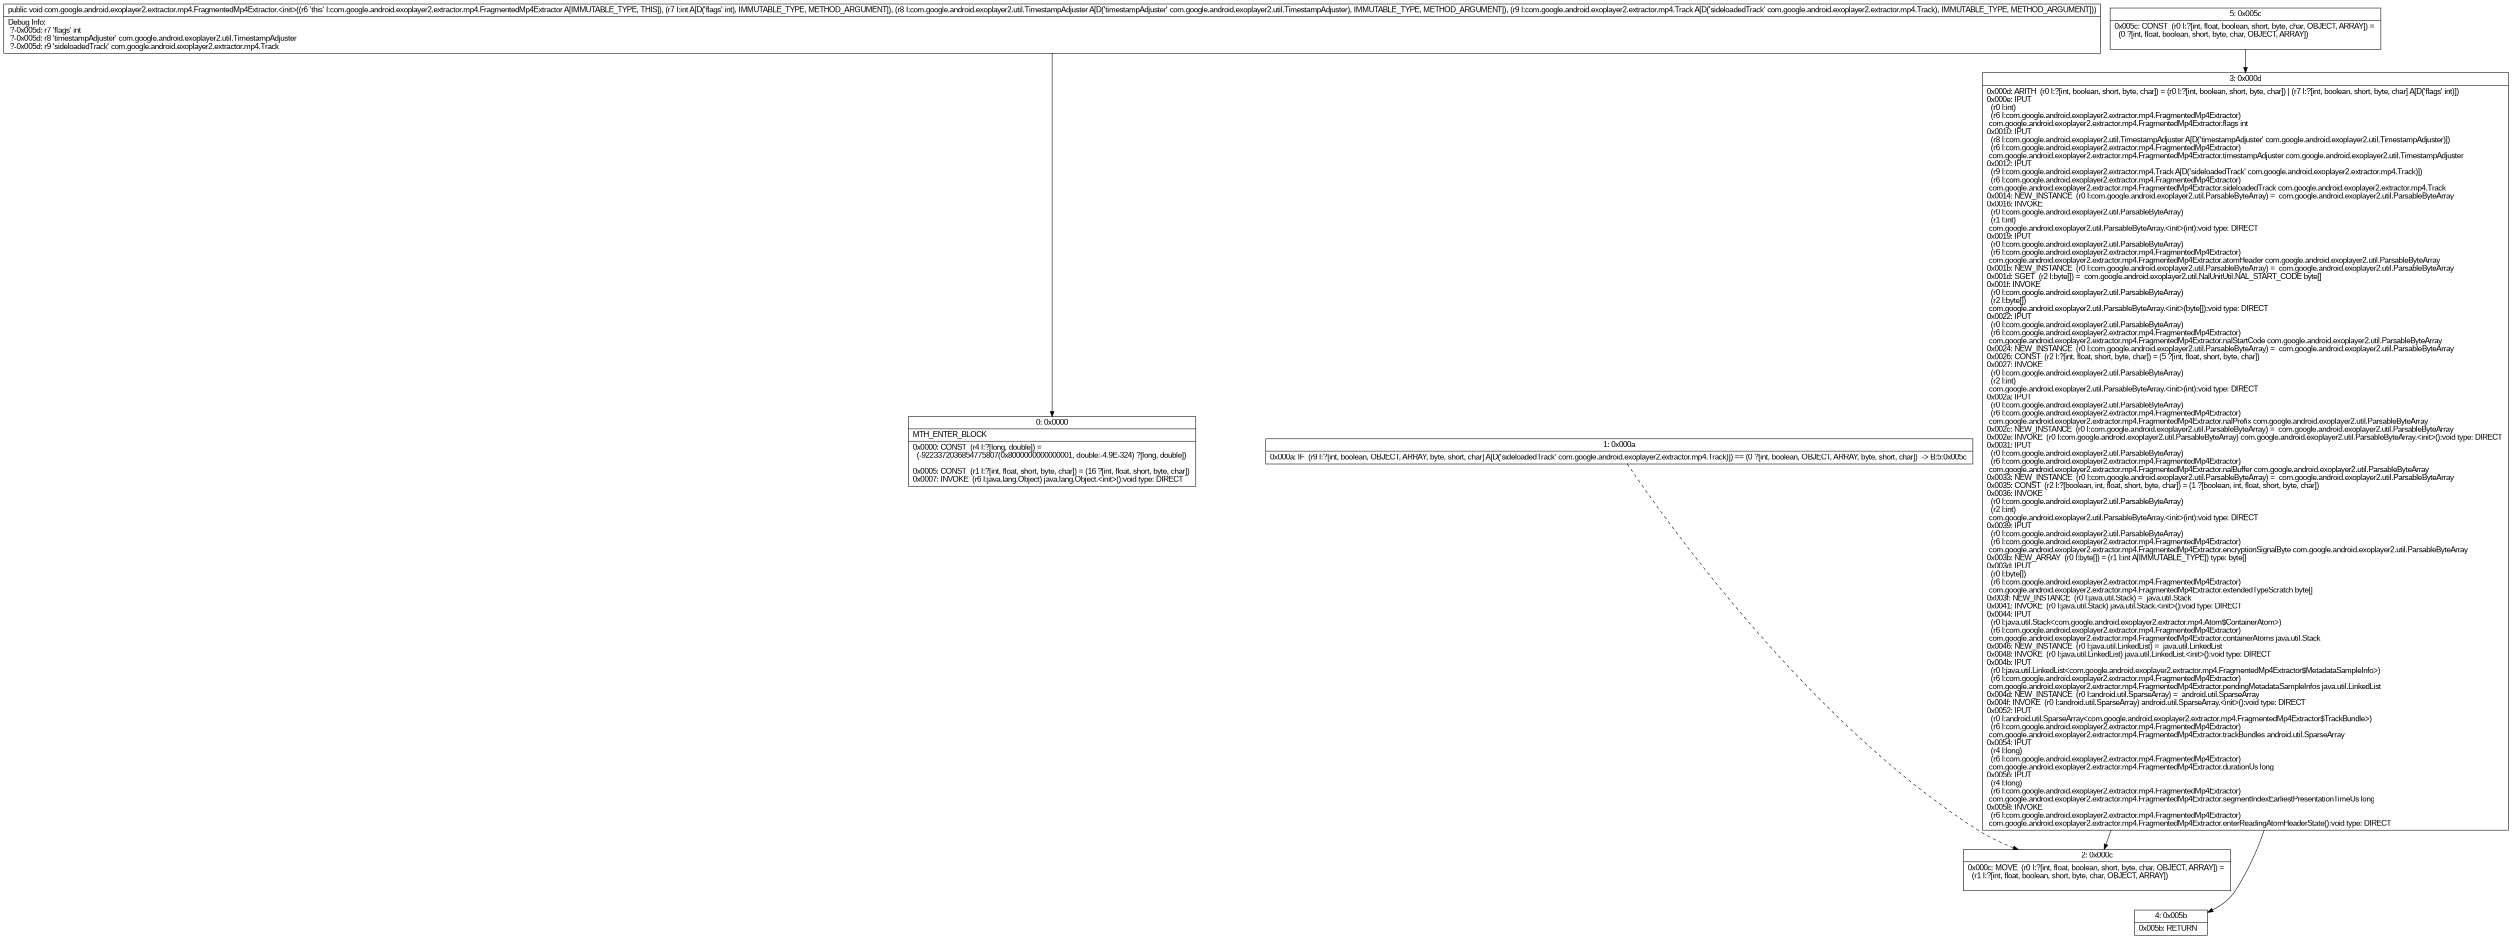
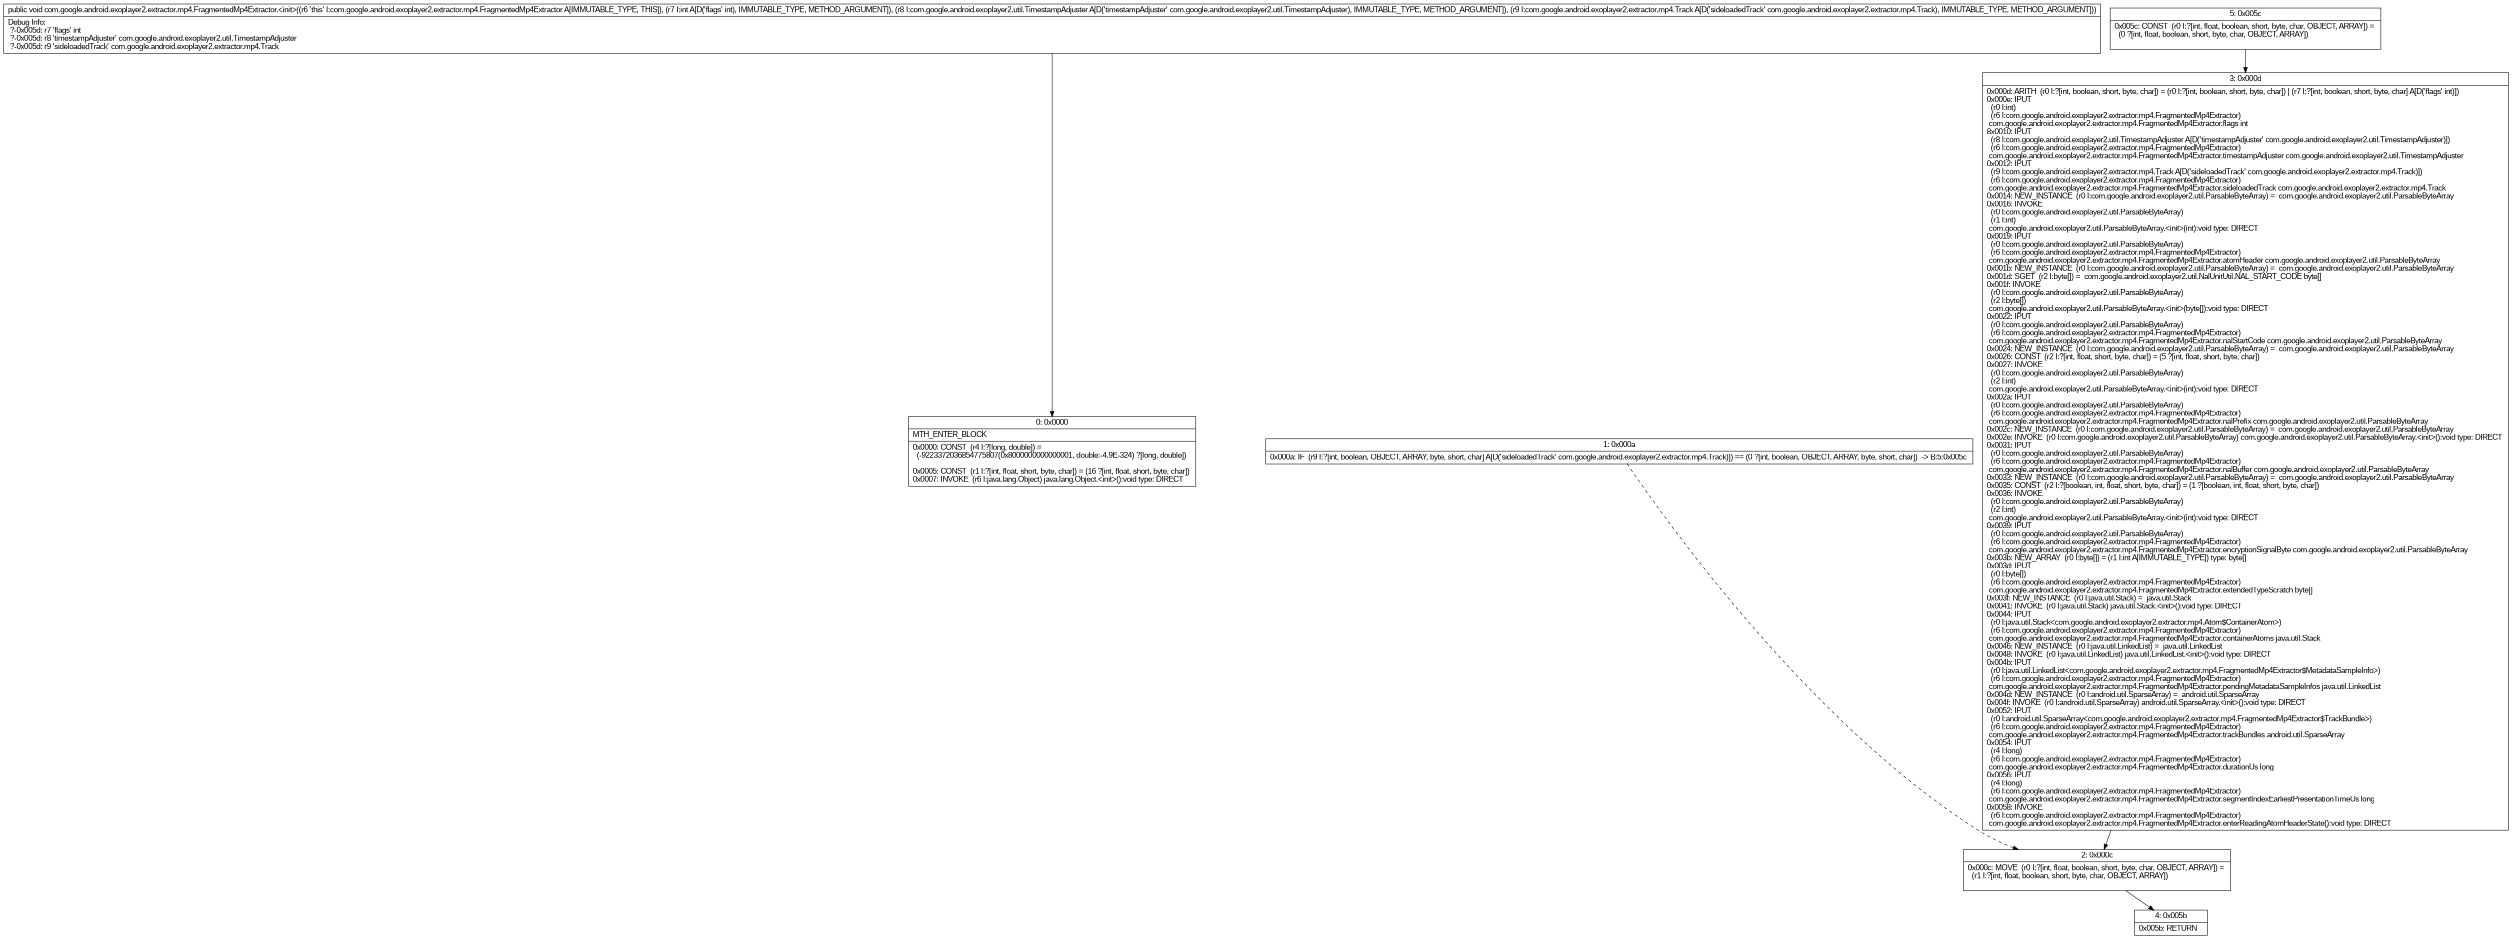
(2011, 132) -> (2011, 132)
(2245, 875) -> (2138, 899)
